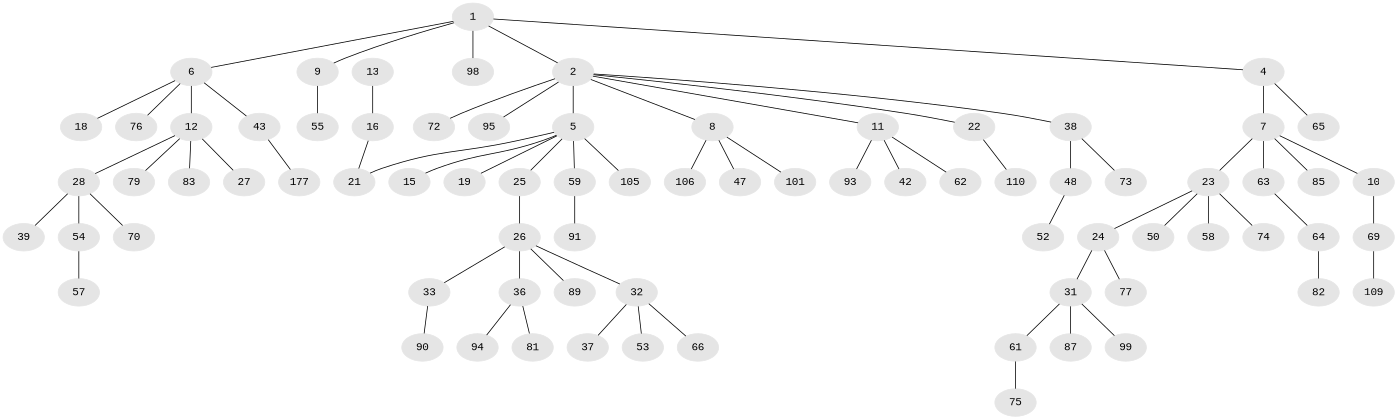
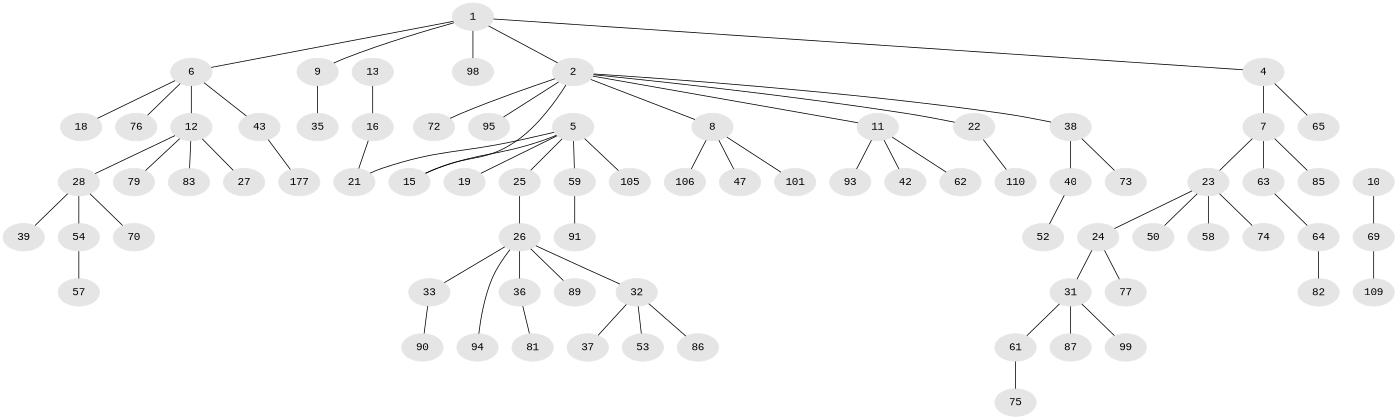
(573, 100) -> (528, 132)
(318, 127) -> (318, 127)
(1319, 155) -> none
(1071, 182) -> (1071, 182)
(499, 320) -> (488, 289)
(698, 347) -> (698, 347)
